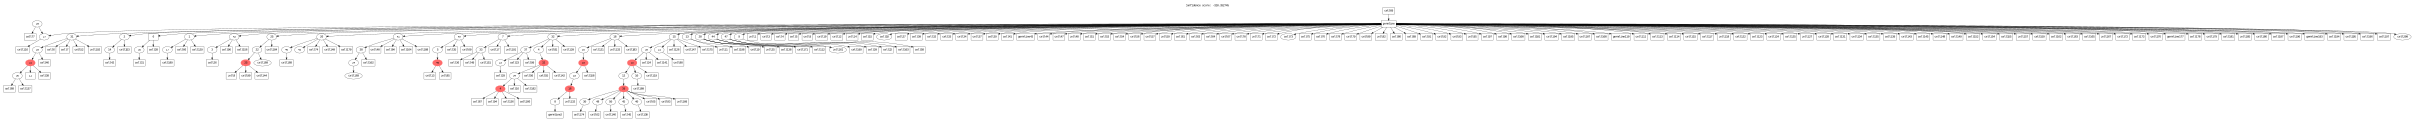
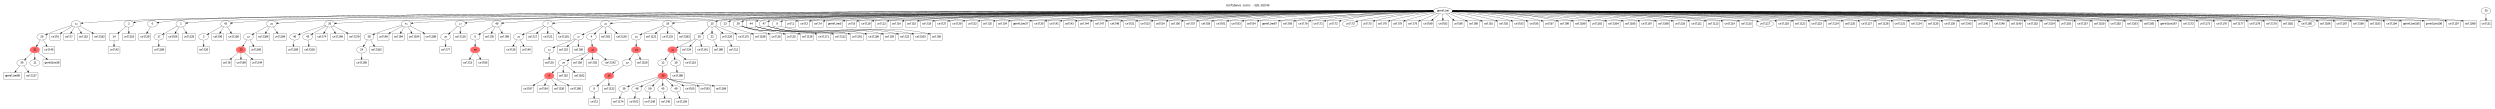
(1389, 16) -> (1364, 14)
(1389, 24) -> (1443, 11)
(40, 30) -> (454, 30)
(153, 37) -> (152, 24)
none -> (263, 37)
none -> (548, 37)
(713, 37) -> (751, 24)
(794, 37) -> (835, 24)
(884, 37) -> (927, 24)
(977, 37) -> (1021, 24)
(1026, 37) -> (1069, 24)
(1226, 37) -> (1269, 24)
(1621, 37) -> (1680, 24)
(1707, 37) -> (1765, 24)
(2106, 37) -> (2169, 24)
(2175, 37) -> (2238, 24)
(2245, 37) -> (2307, 24)
(2314, 37) -> (2375, 24)
(2351, 37) -> (2411, 24)
(2367, 37) -> (2434, 24)
(2402, 37) -> (2470, 24)
(147, 43) -> none
(708, 44) -> (730, 43)
(110, 50) -> (114, 37)
none -> (309, 50)
(691, 50) -> none
(838, 50) -> (857, 37)
(263, 63) -> (256, 50)
(486, 63) -> none
(30, 76) -> (35, 63)
(44, 76) -> (52, 63)
(354, 76) -> (362, 63)
(560, 76) -> (610, 63)
(9, 89) -> (12, 76)
(555, 115) -> (594, 102)
